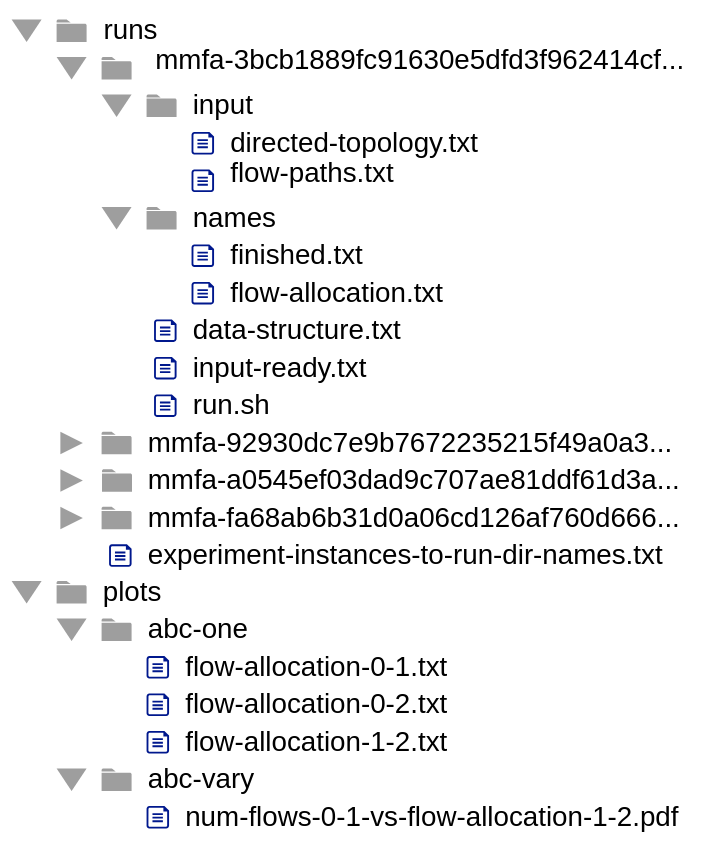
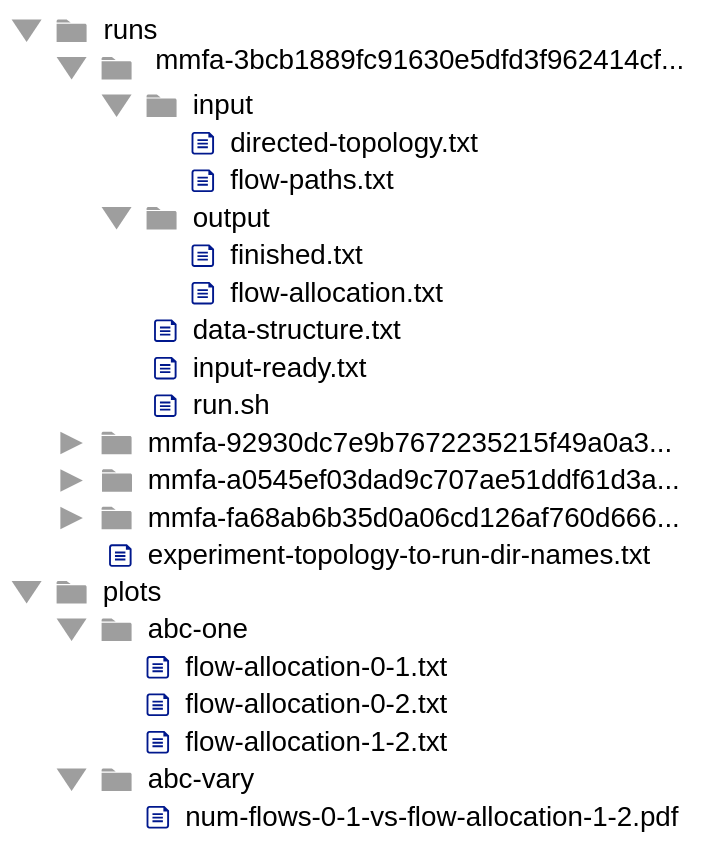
(345, 173) -> (345, 180)
(232, 218) -> (240, 218)
(417, 480) -> (417, 480)
(417, 518) -> (417, 518)
(410, 555) -> (410, 555)
